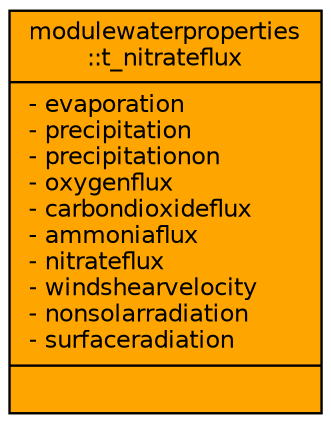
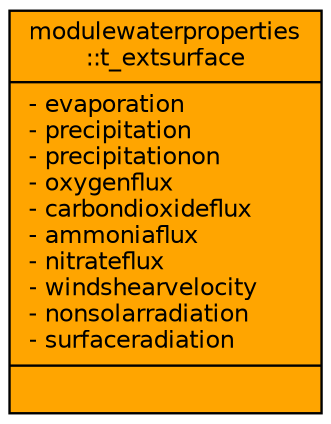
(166, 58) -> (166, 58)
